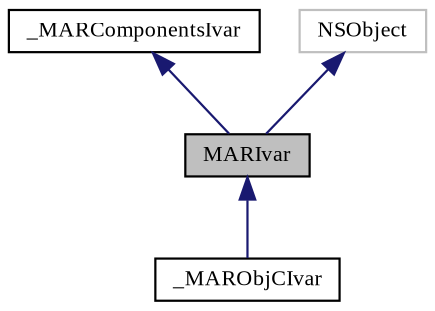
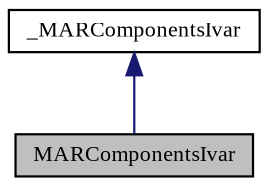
(363, 31) -> none
(247, 155) -> (134, 155)
(247, 280) -> none
